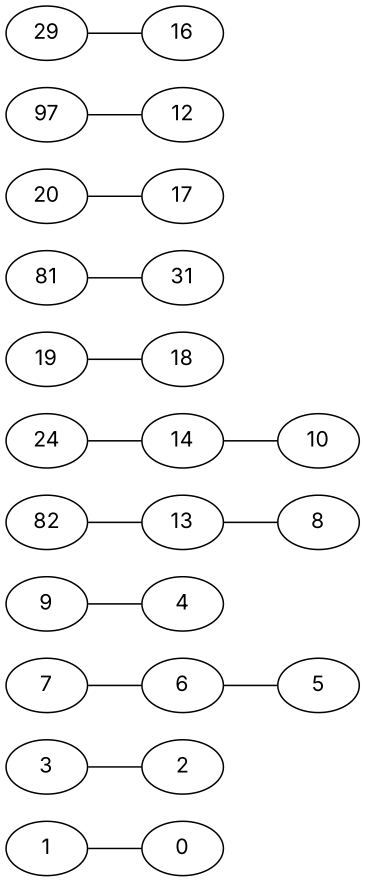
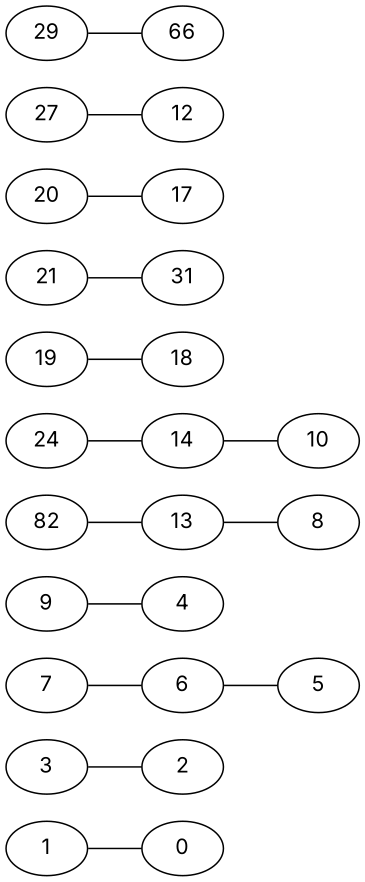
(183, 33) -> (183, 33)
(47, 115) -> (47, 115)
(47, 278) -> (47, 278)
